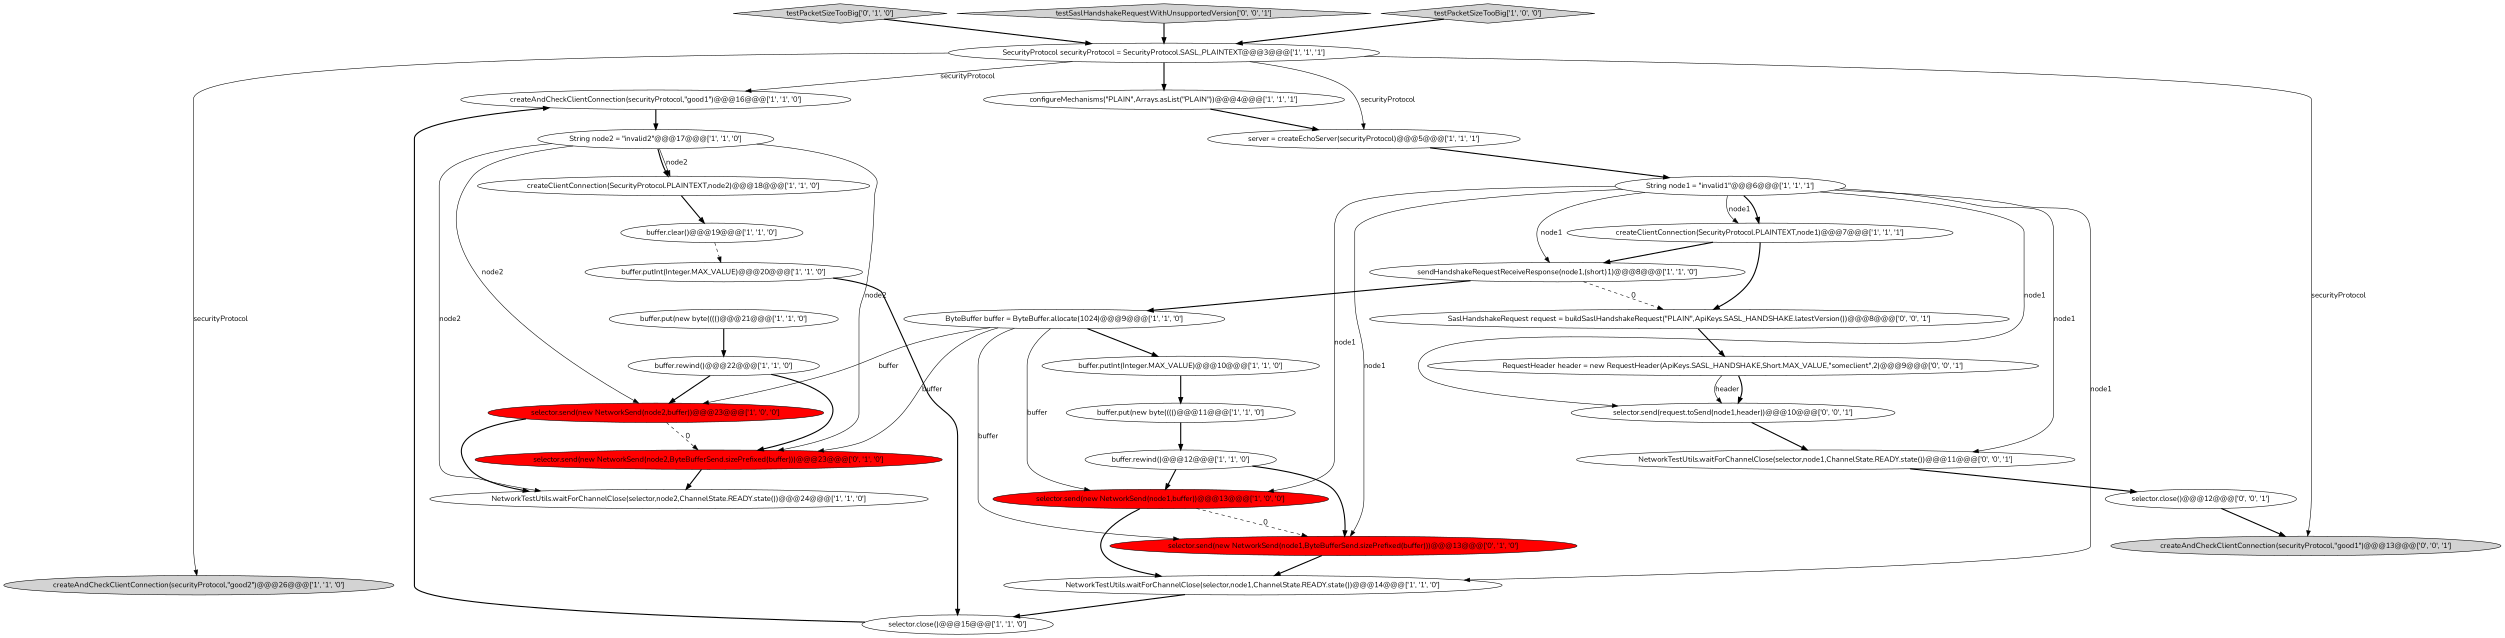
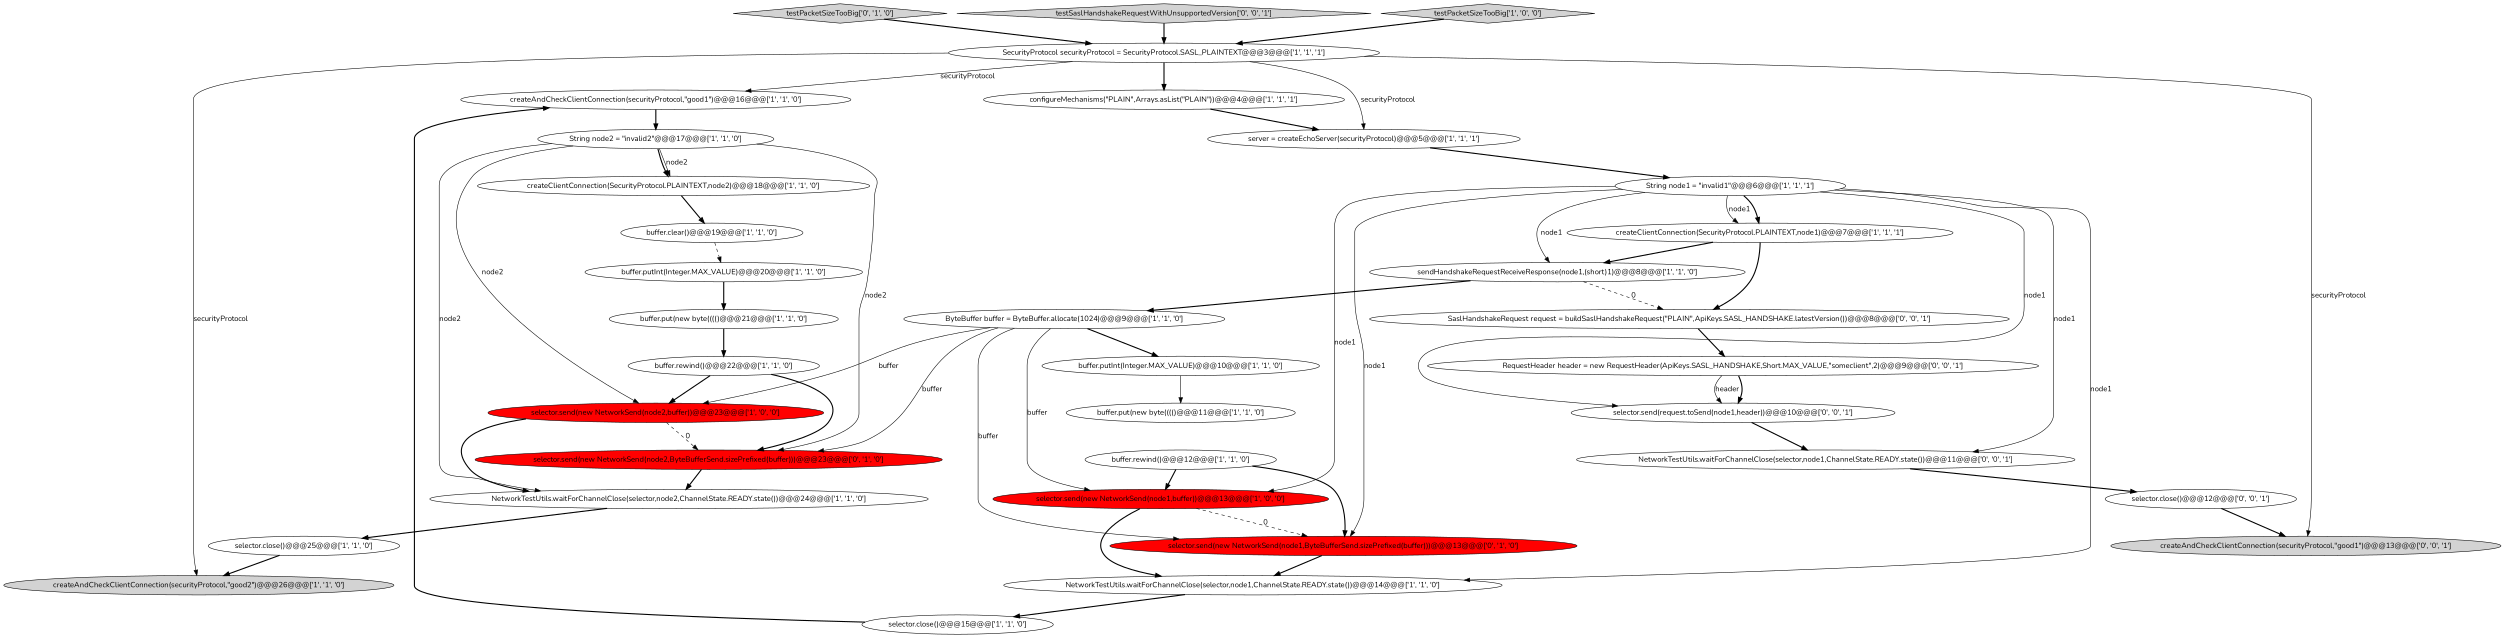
(1181, 387) -> (1181, 387)
(950, 417) -> (724, 293)
(1181, 434) -> none
none -> (304, 546)
